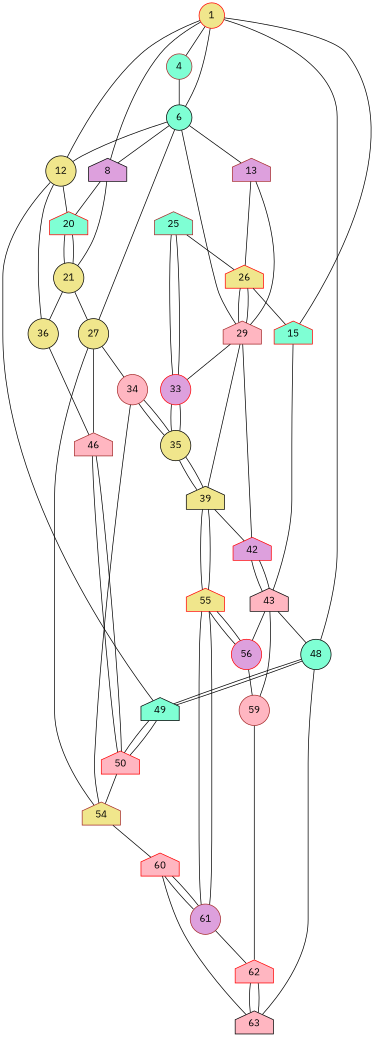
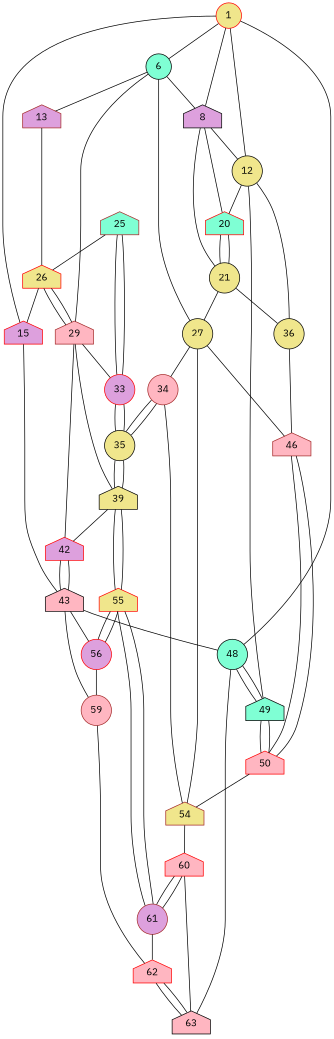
(179, 67) -> none
(124, 137) -> (224, 144)
(274, 255) -> none
(293, 334) -> (23, 334)
